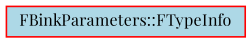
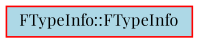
(126, 22) -> (99, 22)
